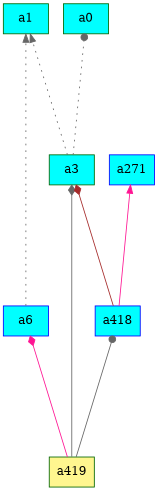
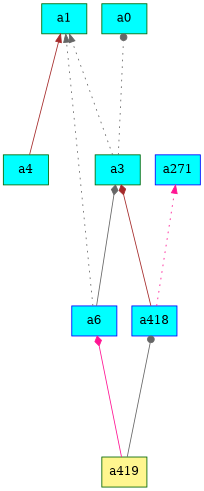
none -> (26, 170)
(124, 250) -> (165, 250)
(72, 326) -> (105, 250)
